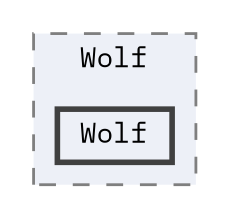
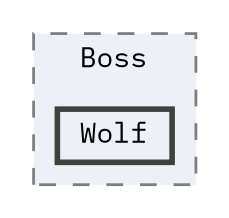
(115, 60) -> (115, 60)
